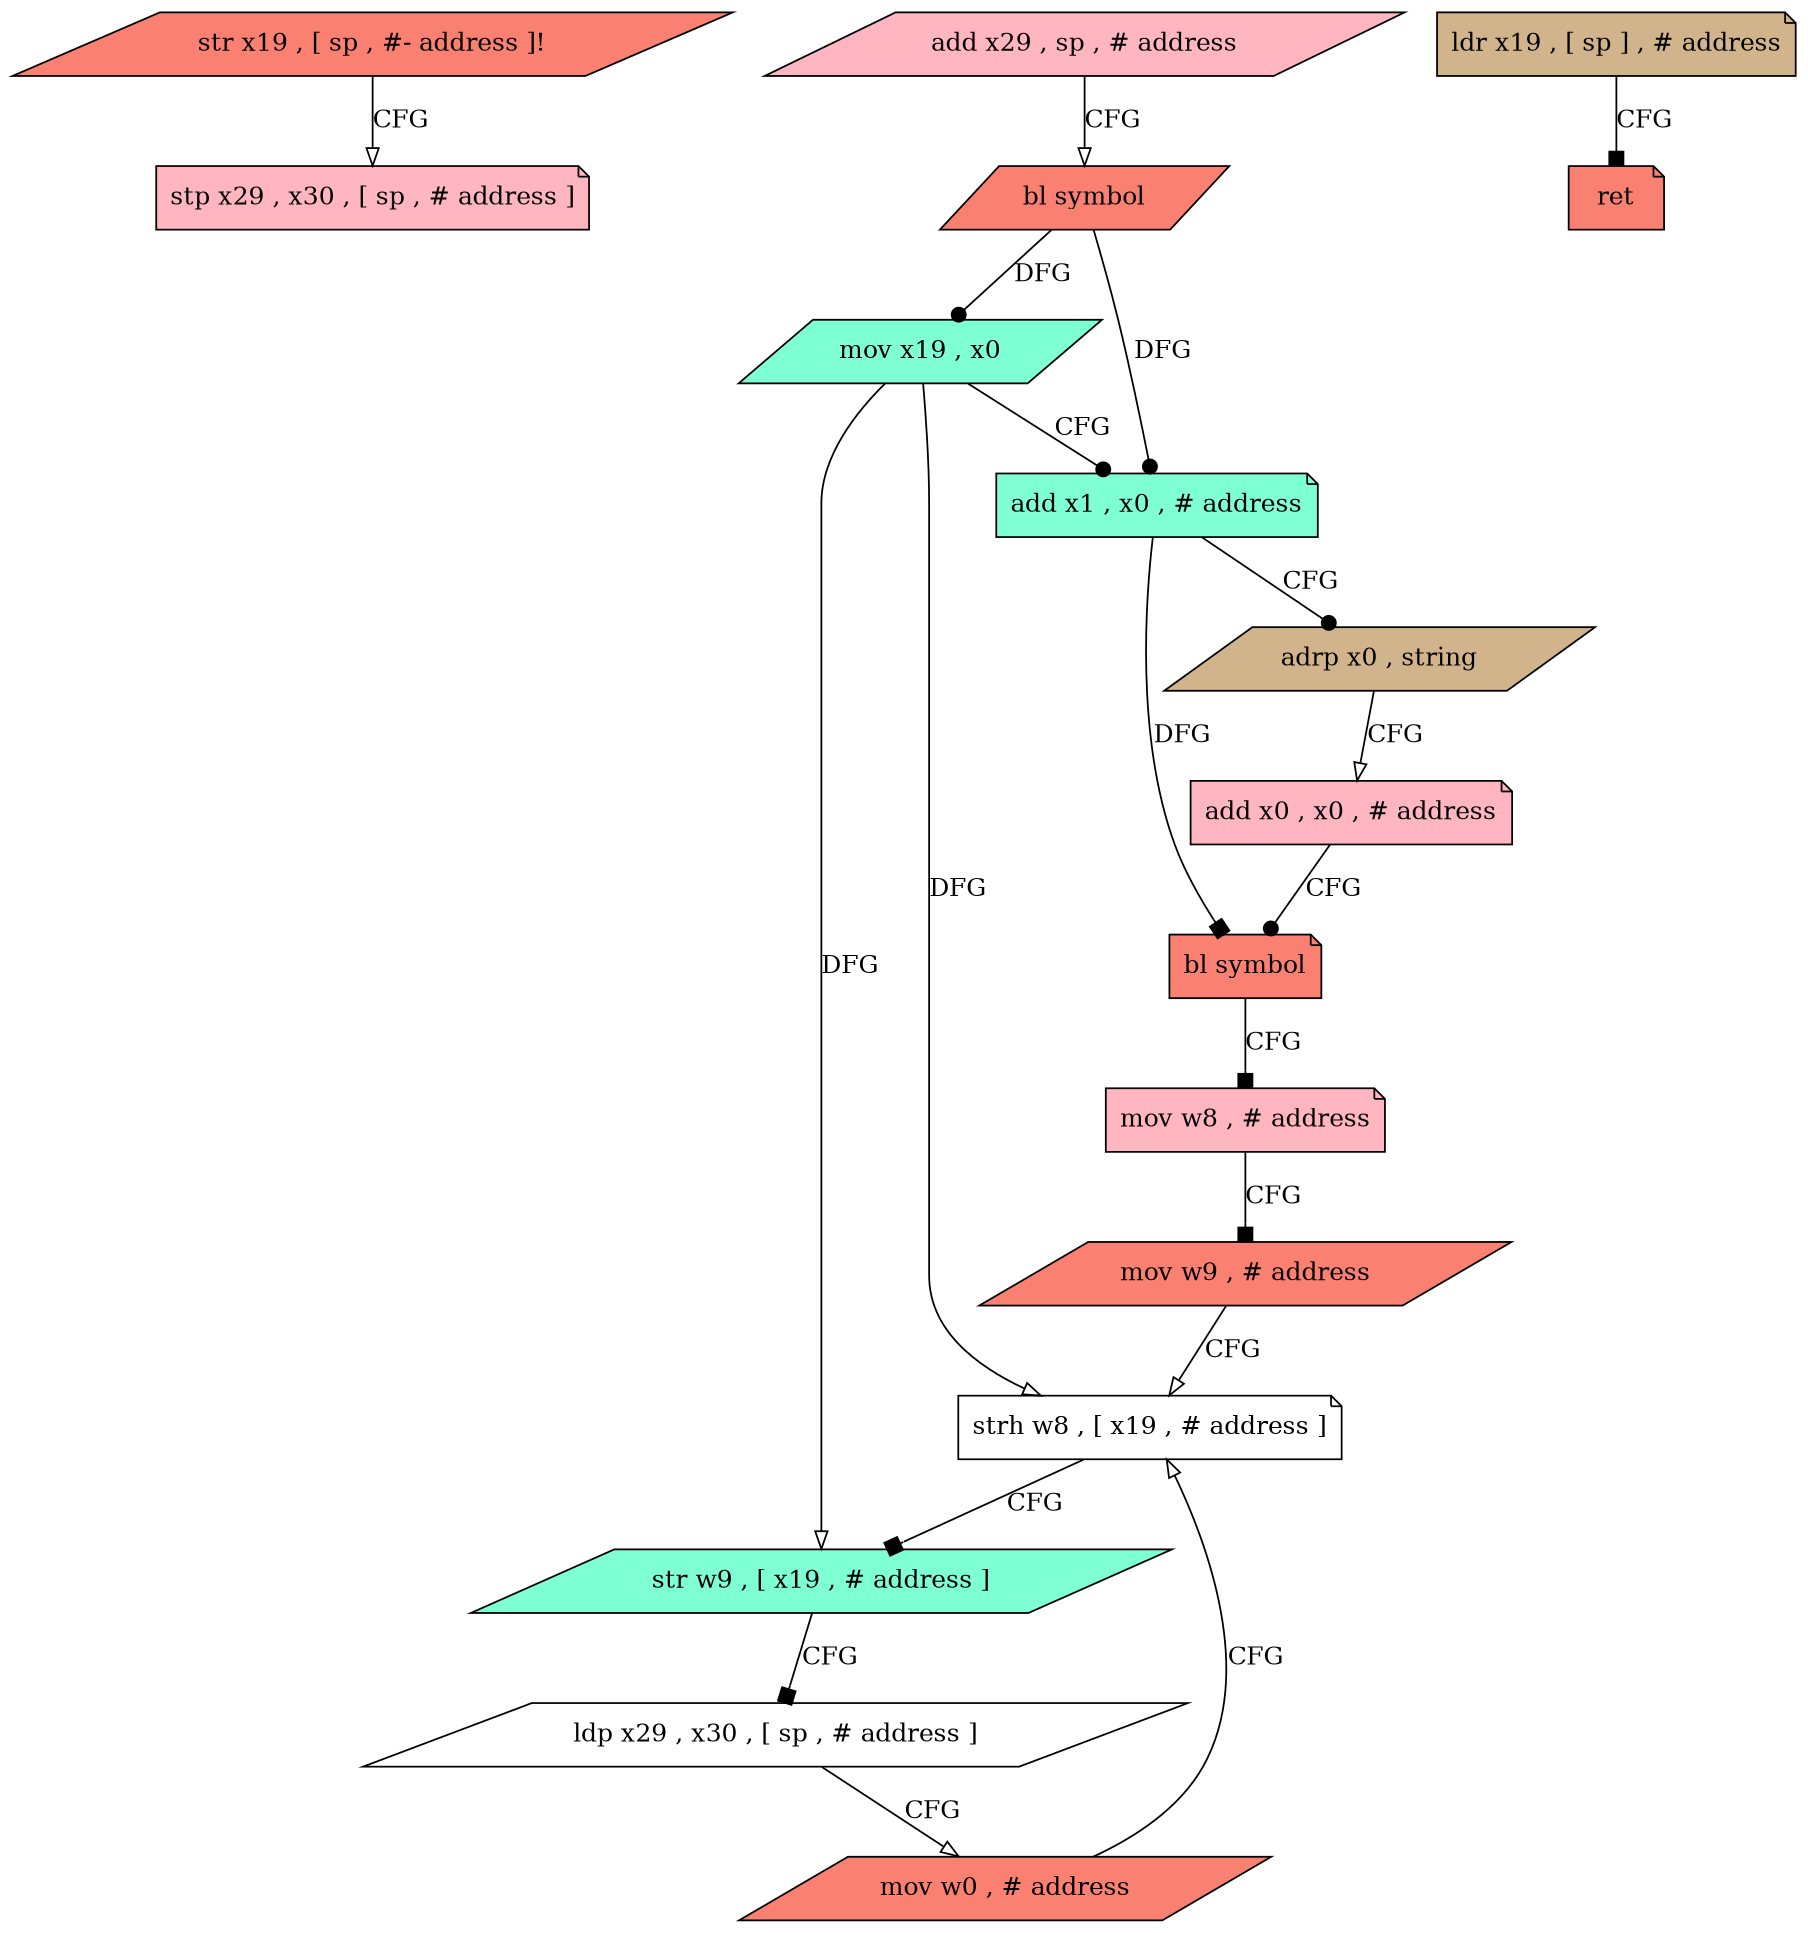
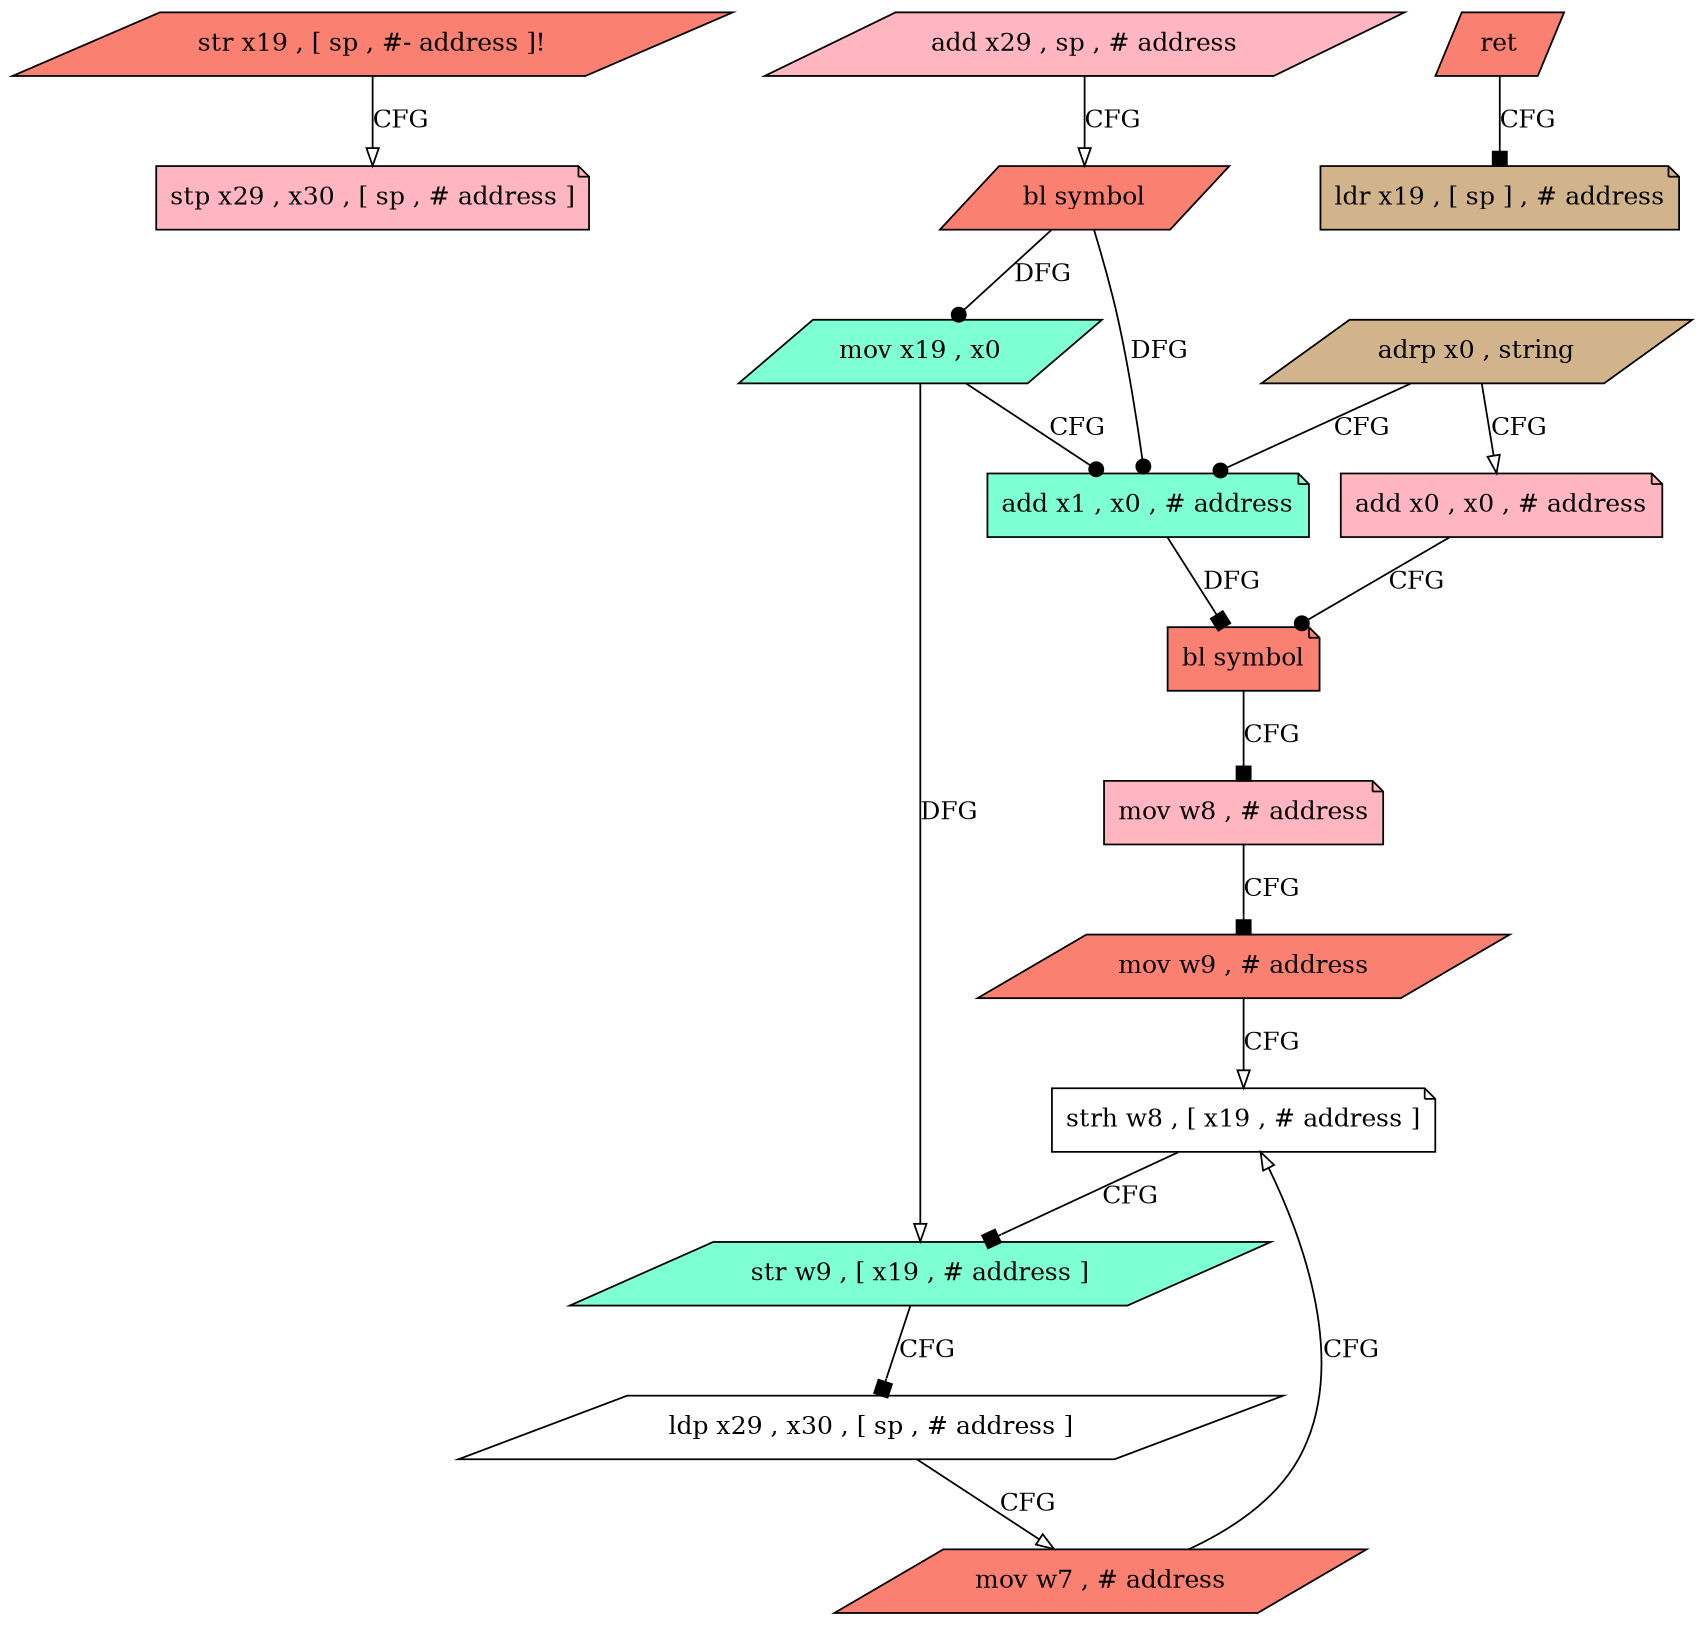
(1616, 112) -> (1500, 112)
(1616, 198) -> (1500, 44)
(1262, 578) -> (1319, 426)
(929, 908) -> none
(1005, 1889) -> (1101, 1581)
